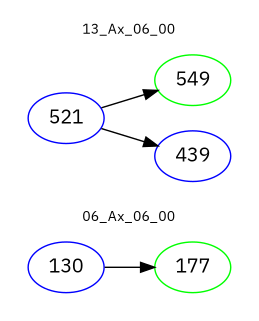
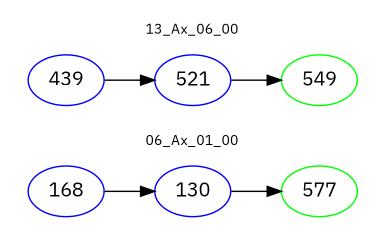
(123, 135) -> (123, 80)
none -> (66, 191)
(129, 217) -> (193, 141)
(193, 267) -> (319, 191)
